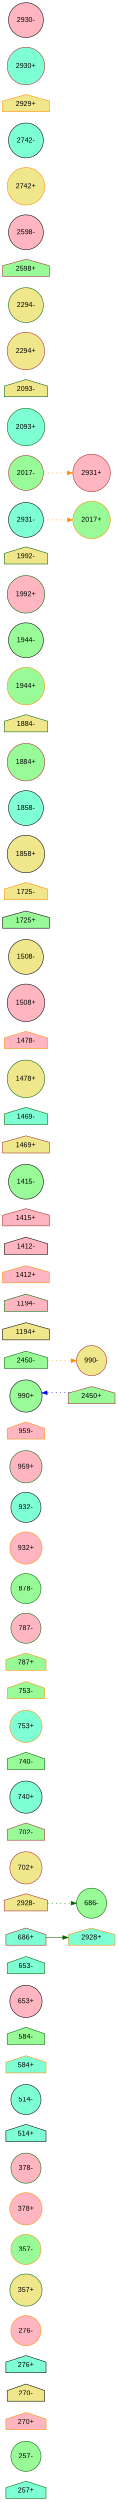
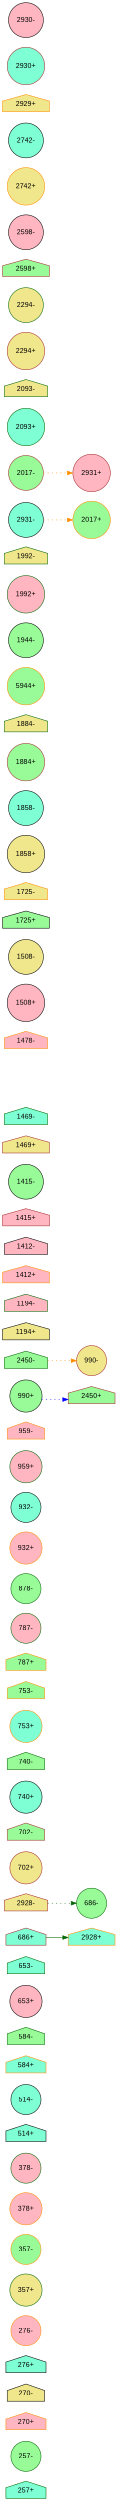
(26, 686) -> (26, 686)
(26, 1079) -> none
(58, 1392) -> (52, 1400)
